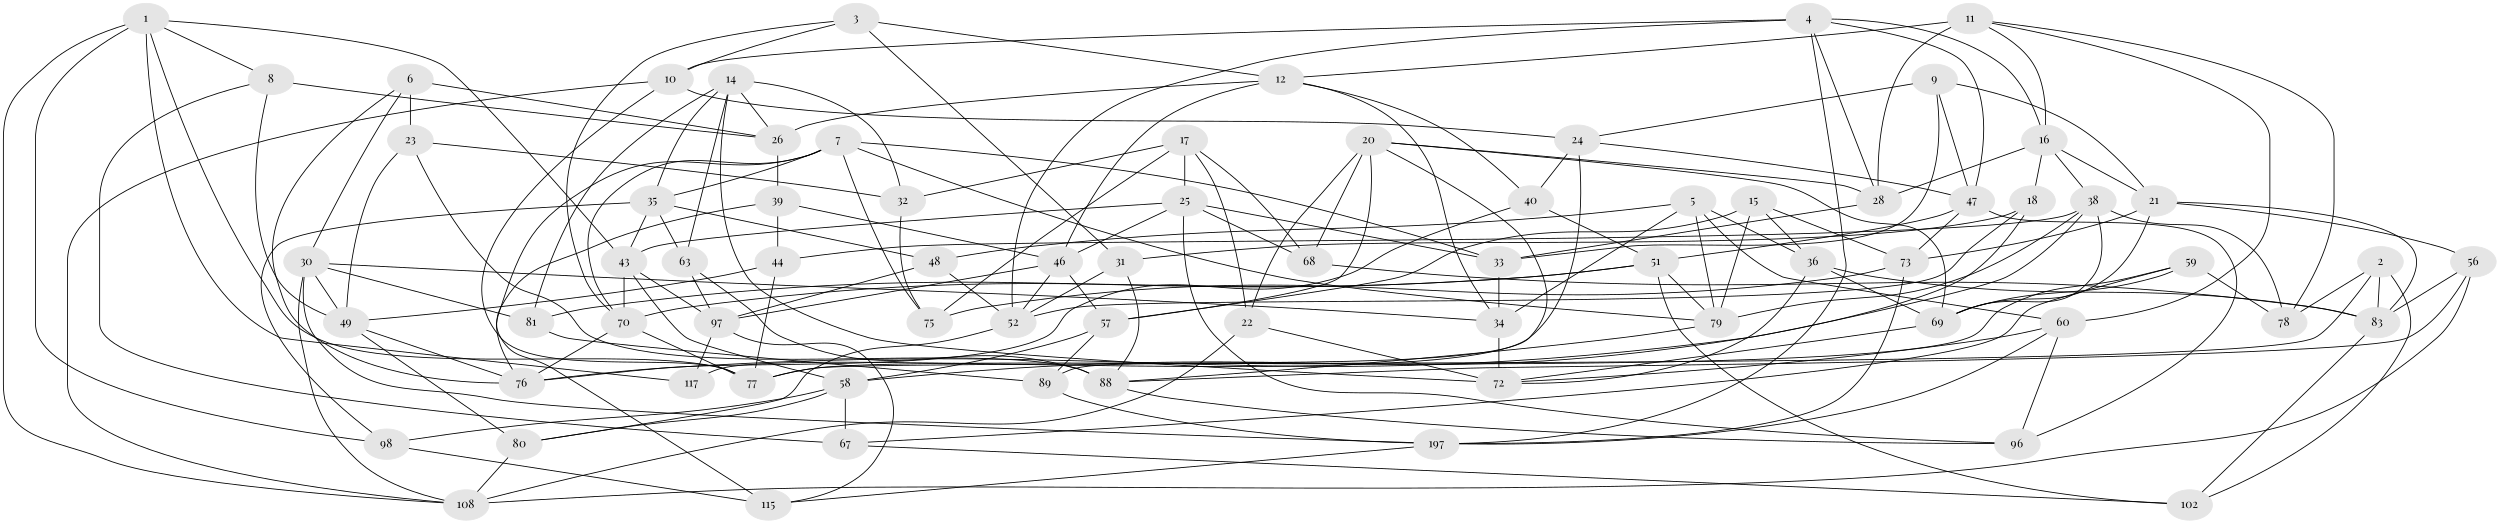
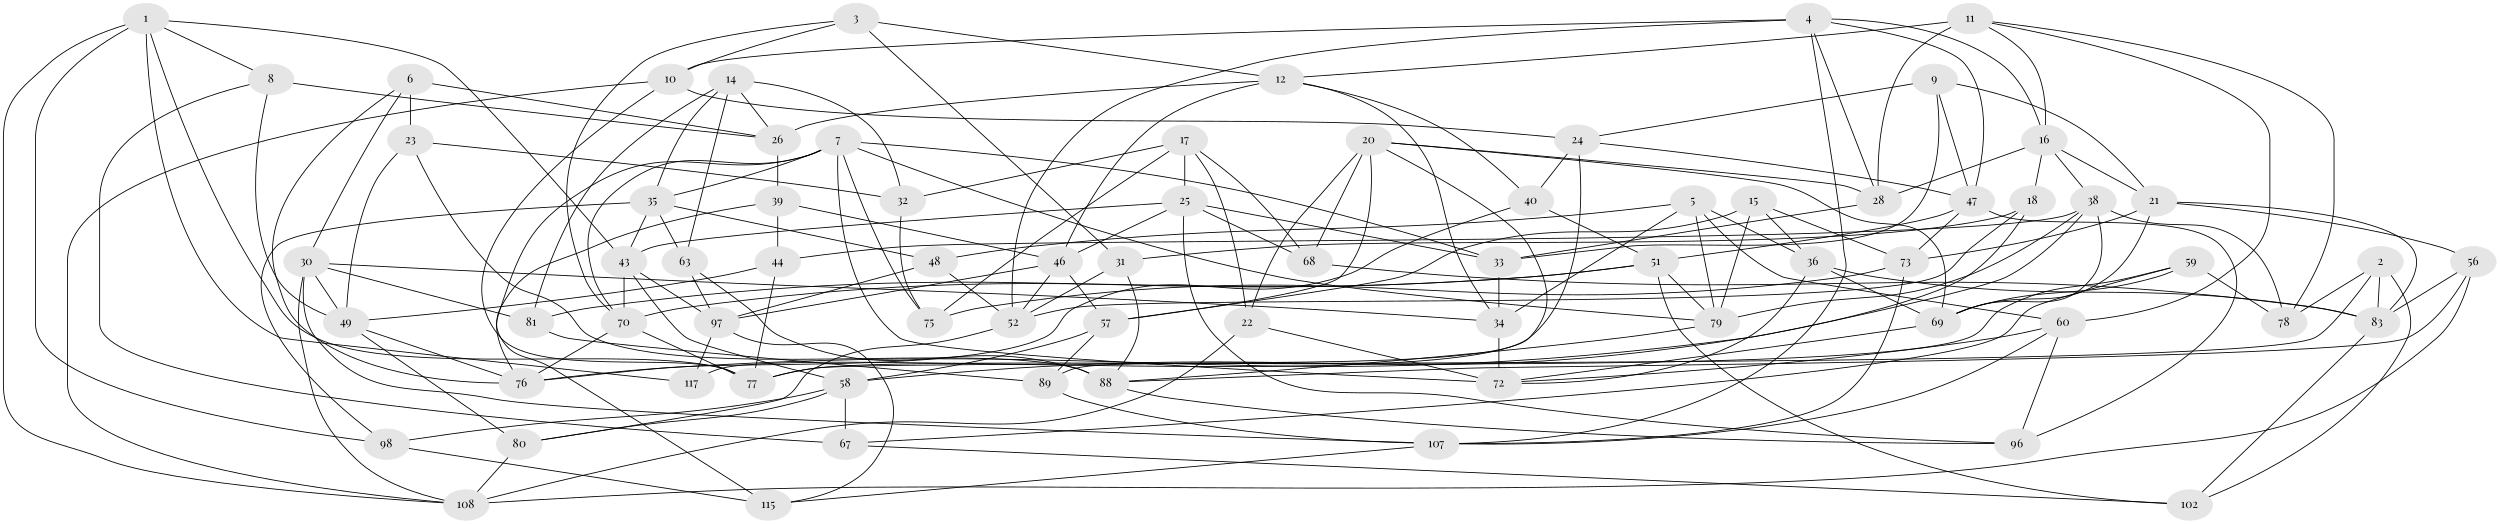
(963, 350) -> (952, 347)
(1436, 444) -> (1436, 444)
